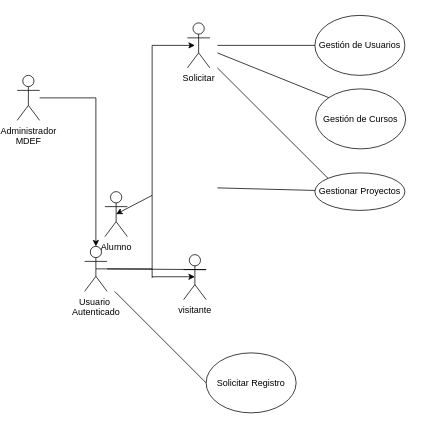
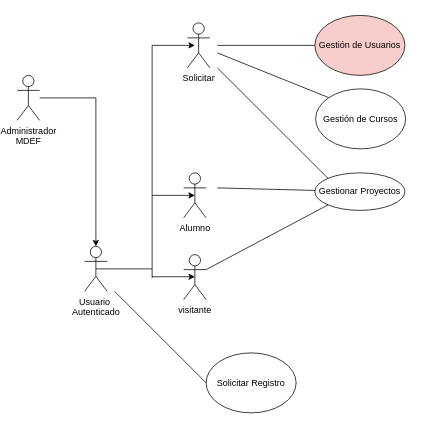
(360, 45) -> (360, 45)
(116, 214) -> (195, 195)
(168, 269) -> (267, 237)
